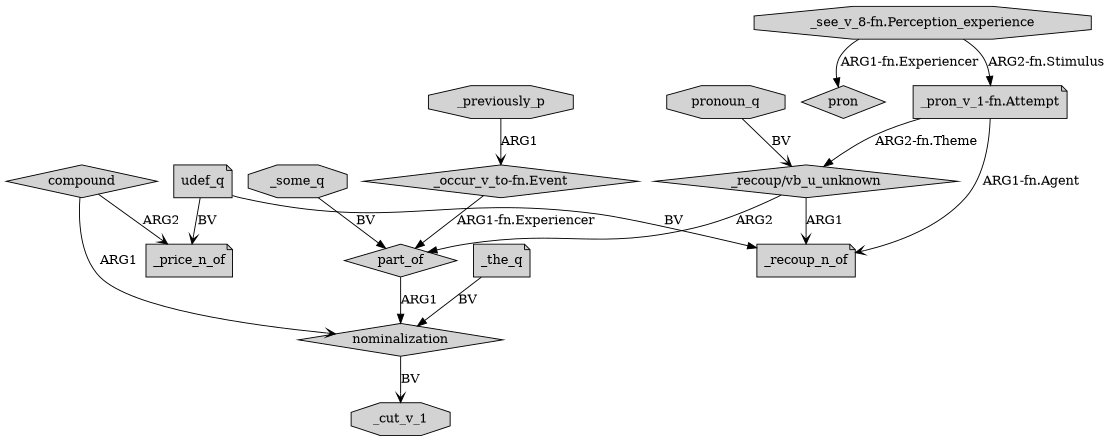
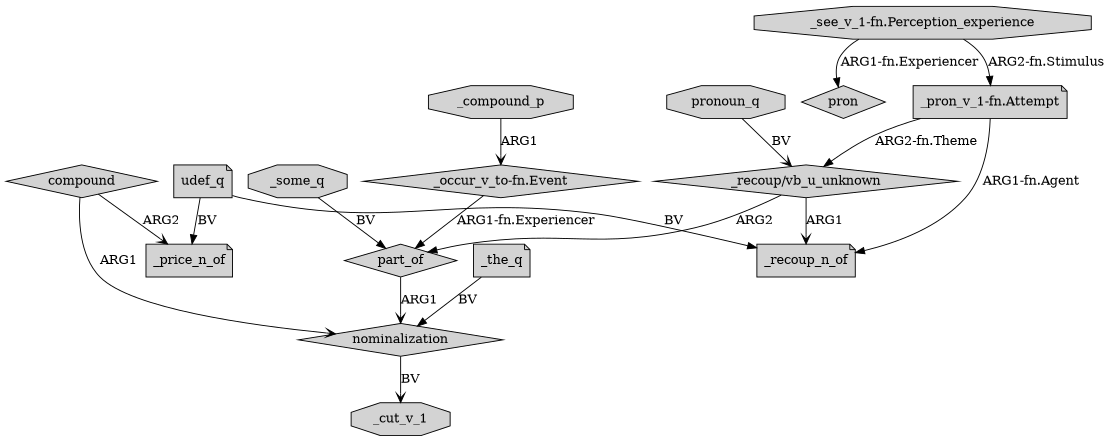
(923, 23) -> (923, 23)
(501, 102) -> (501, 102)
(954, 209) -> (954, 209)
(197, 216) -> (197, 216)
(401, 296) -> (401, 296)
